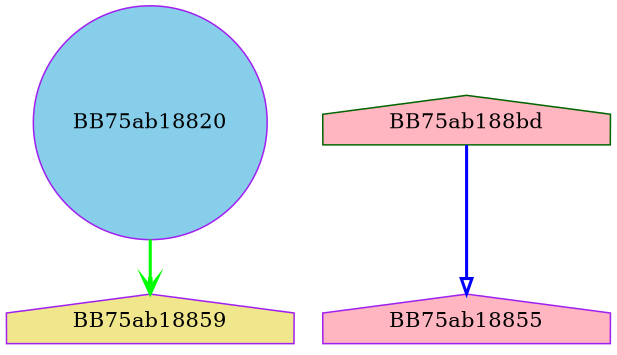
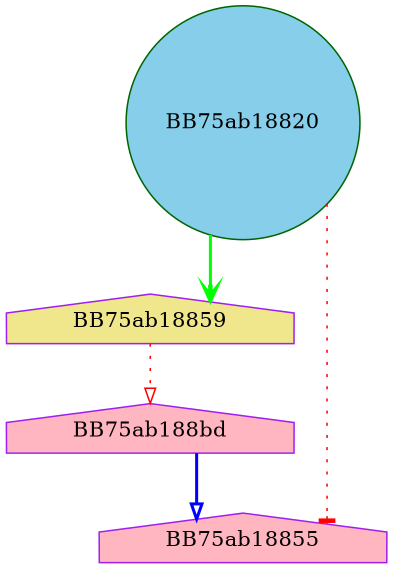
(150, 123) -> (243, 123)
(467, 123) -> (150, 431)
none -> (327, 360)
none -> (150, 366)
